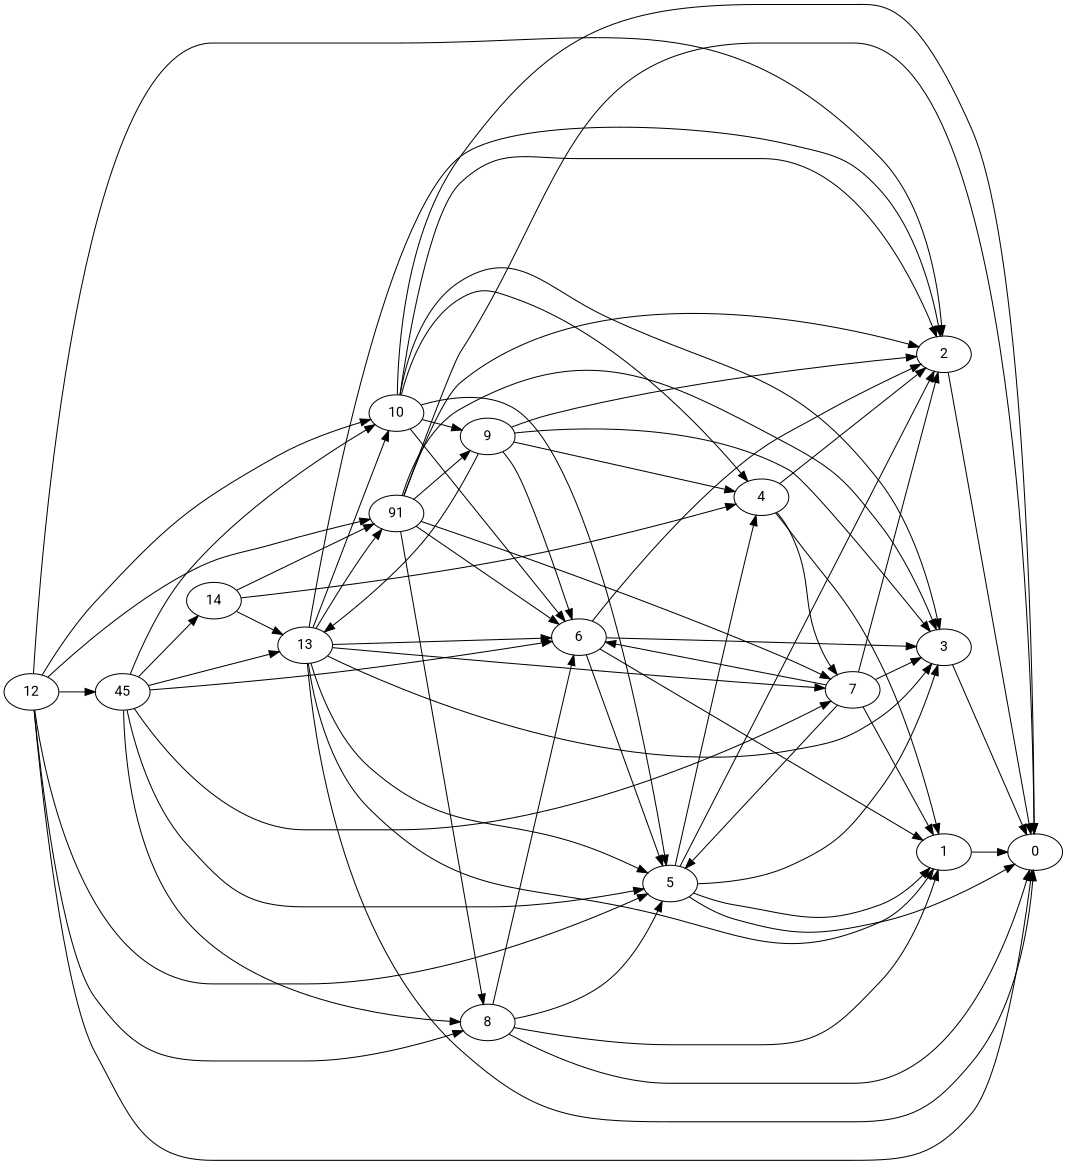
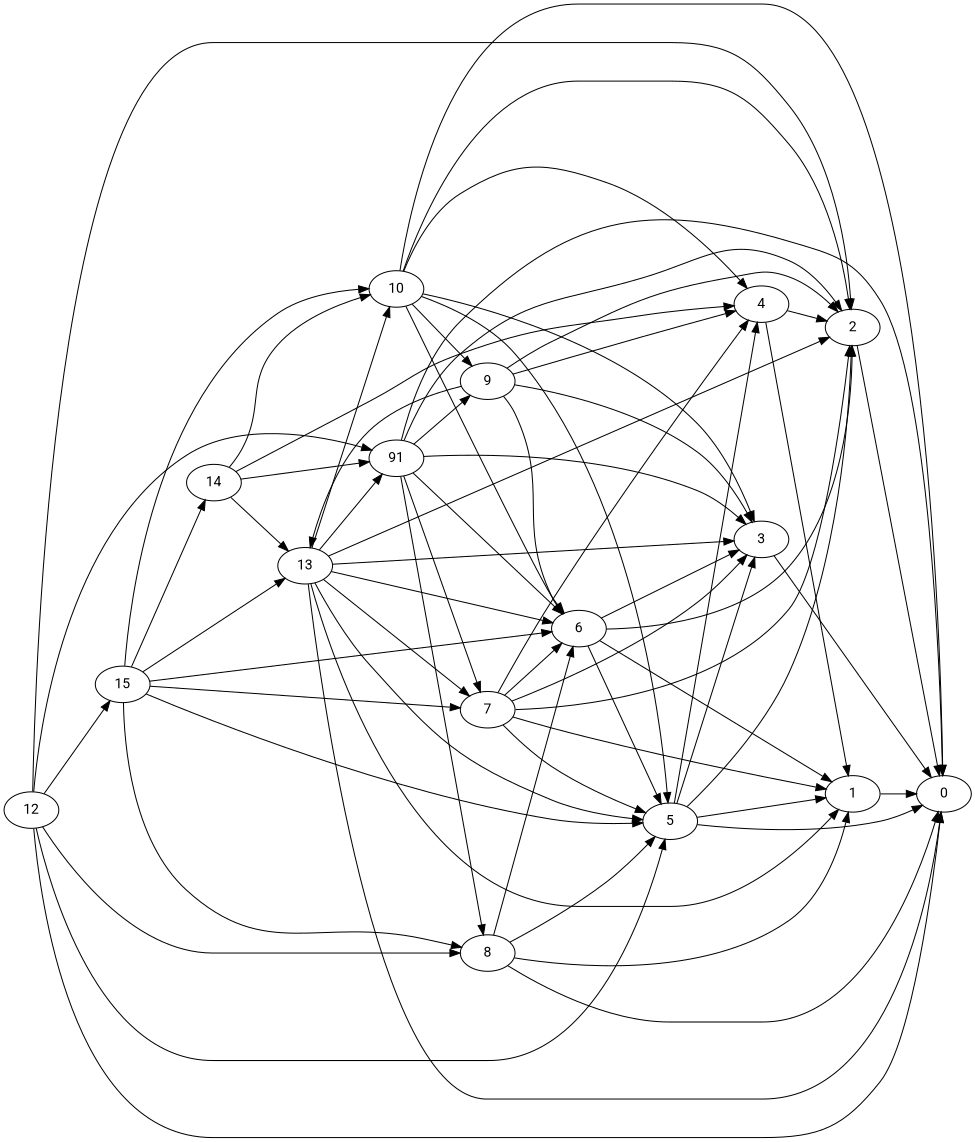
(179, 520) -> (267, 360)
(806, 588) -> (614, 507)
(123, 692) -> (123, 684)
